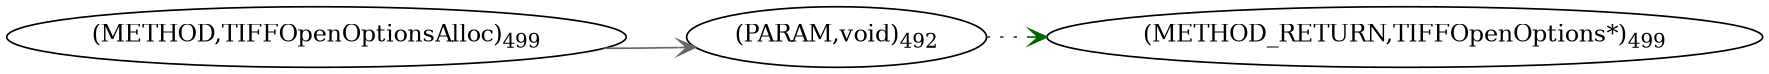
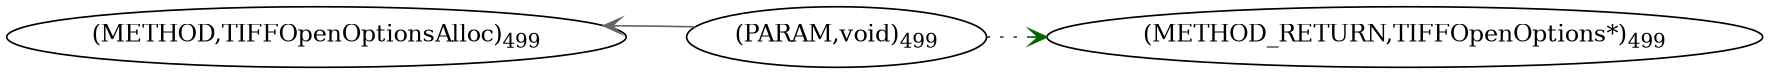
(919, 35) -> (919, 35)
(641, 48) -> (658, 26)
